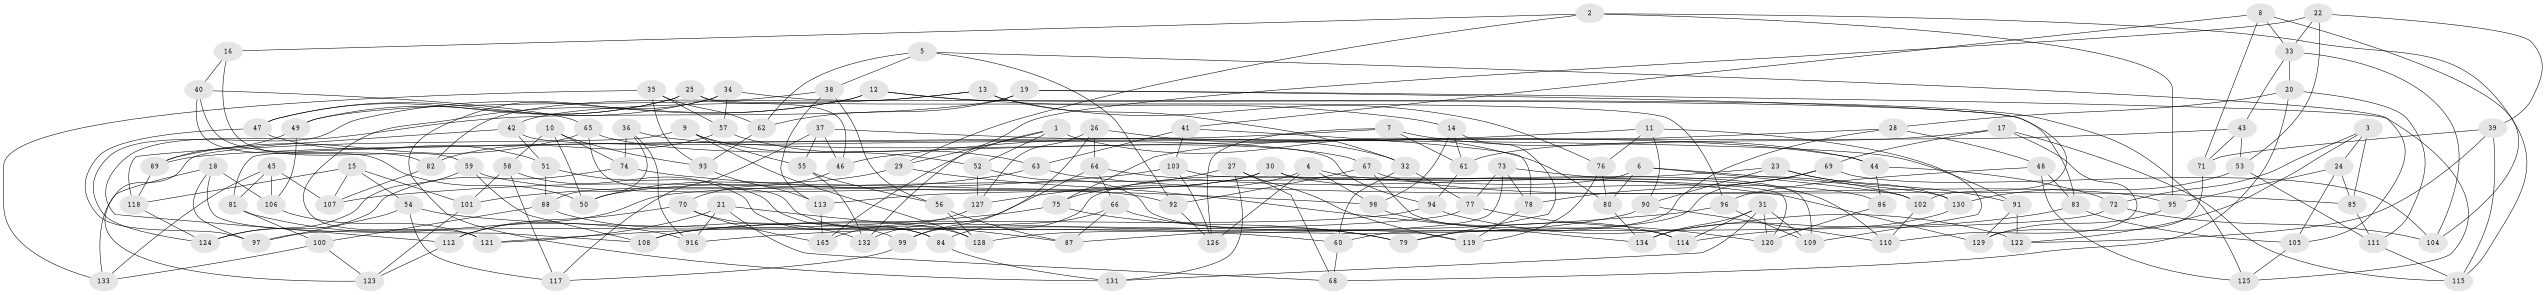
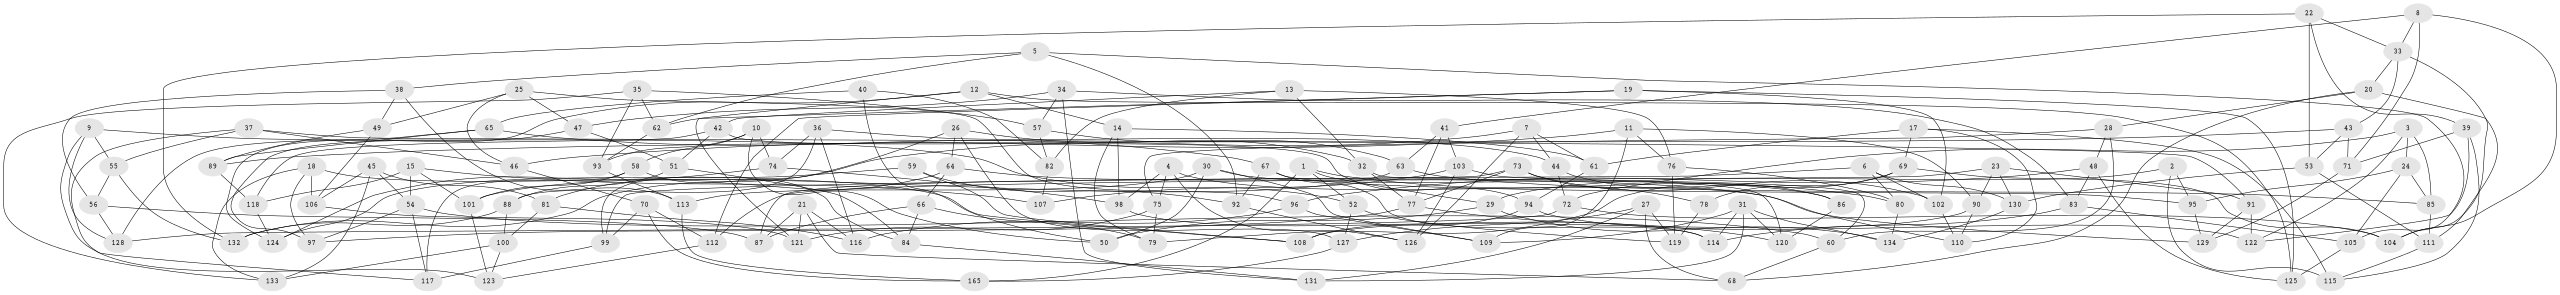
(228, 52) -> none
(1436, 145) -> (1428, 167)
(301, 186) -> (391, 186)
(692, 243) -> (856, 243)
